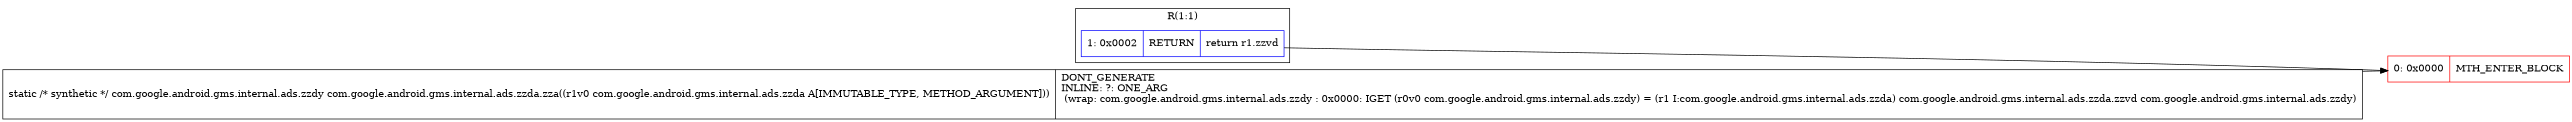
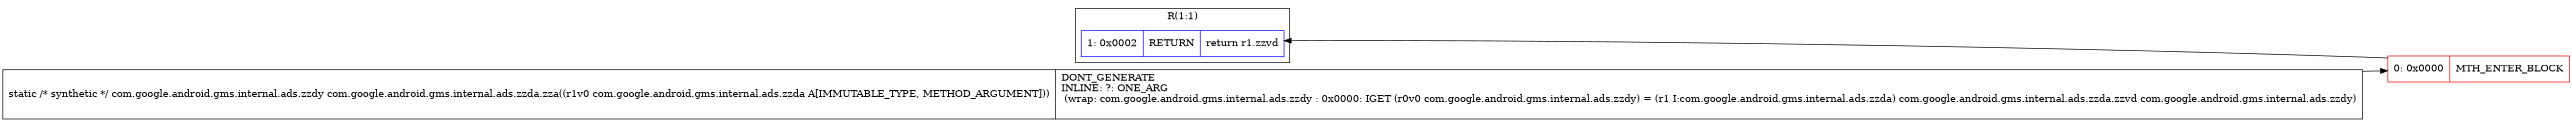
(1832, 57) -> (1840, 45)
